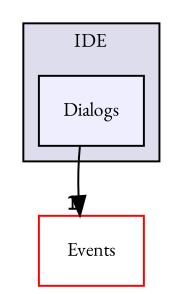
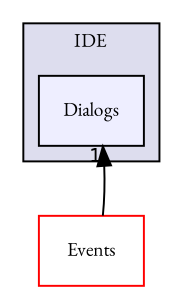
(78, 174) -> (104, 191)
